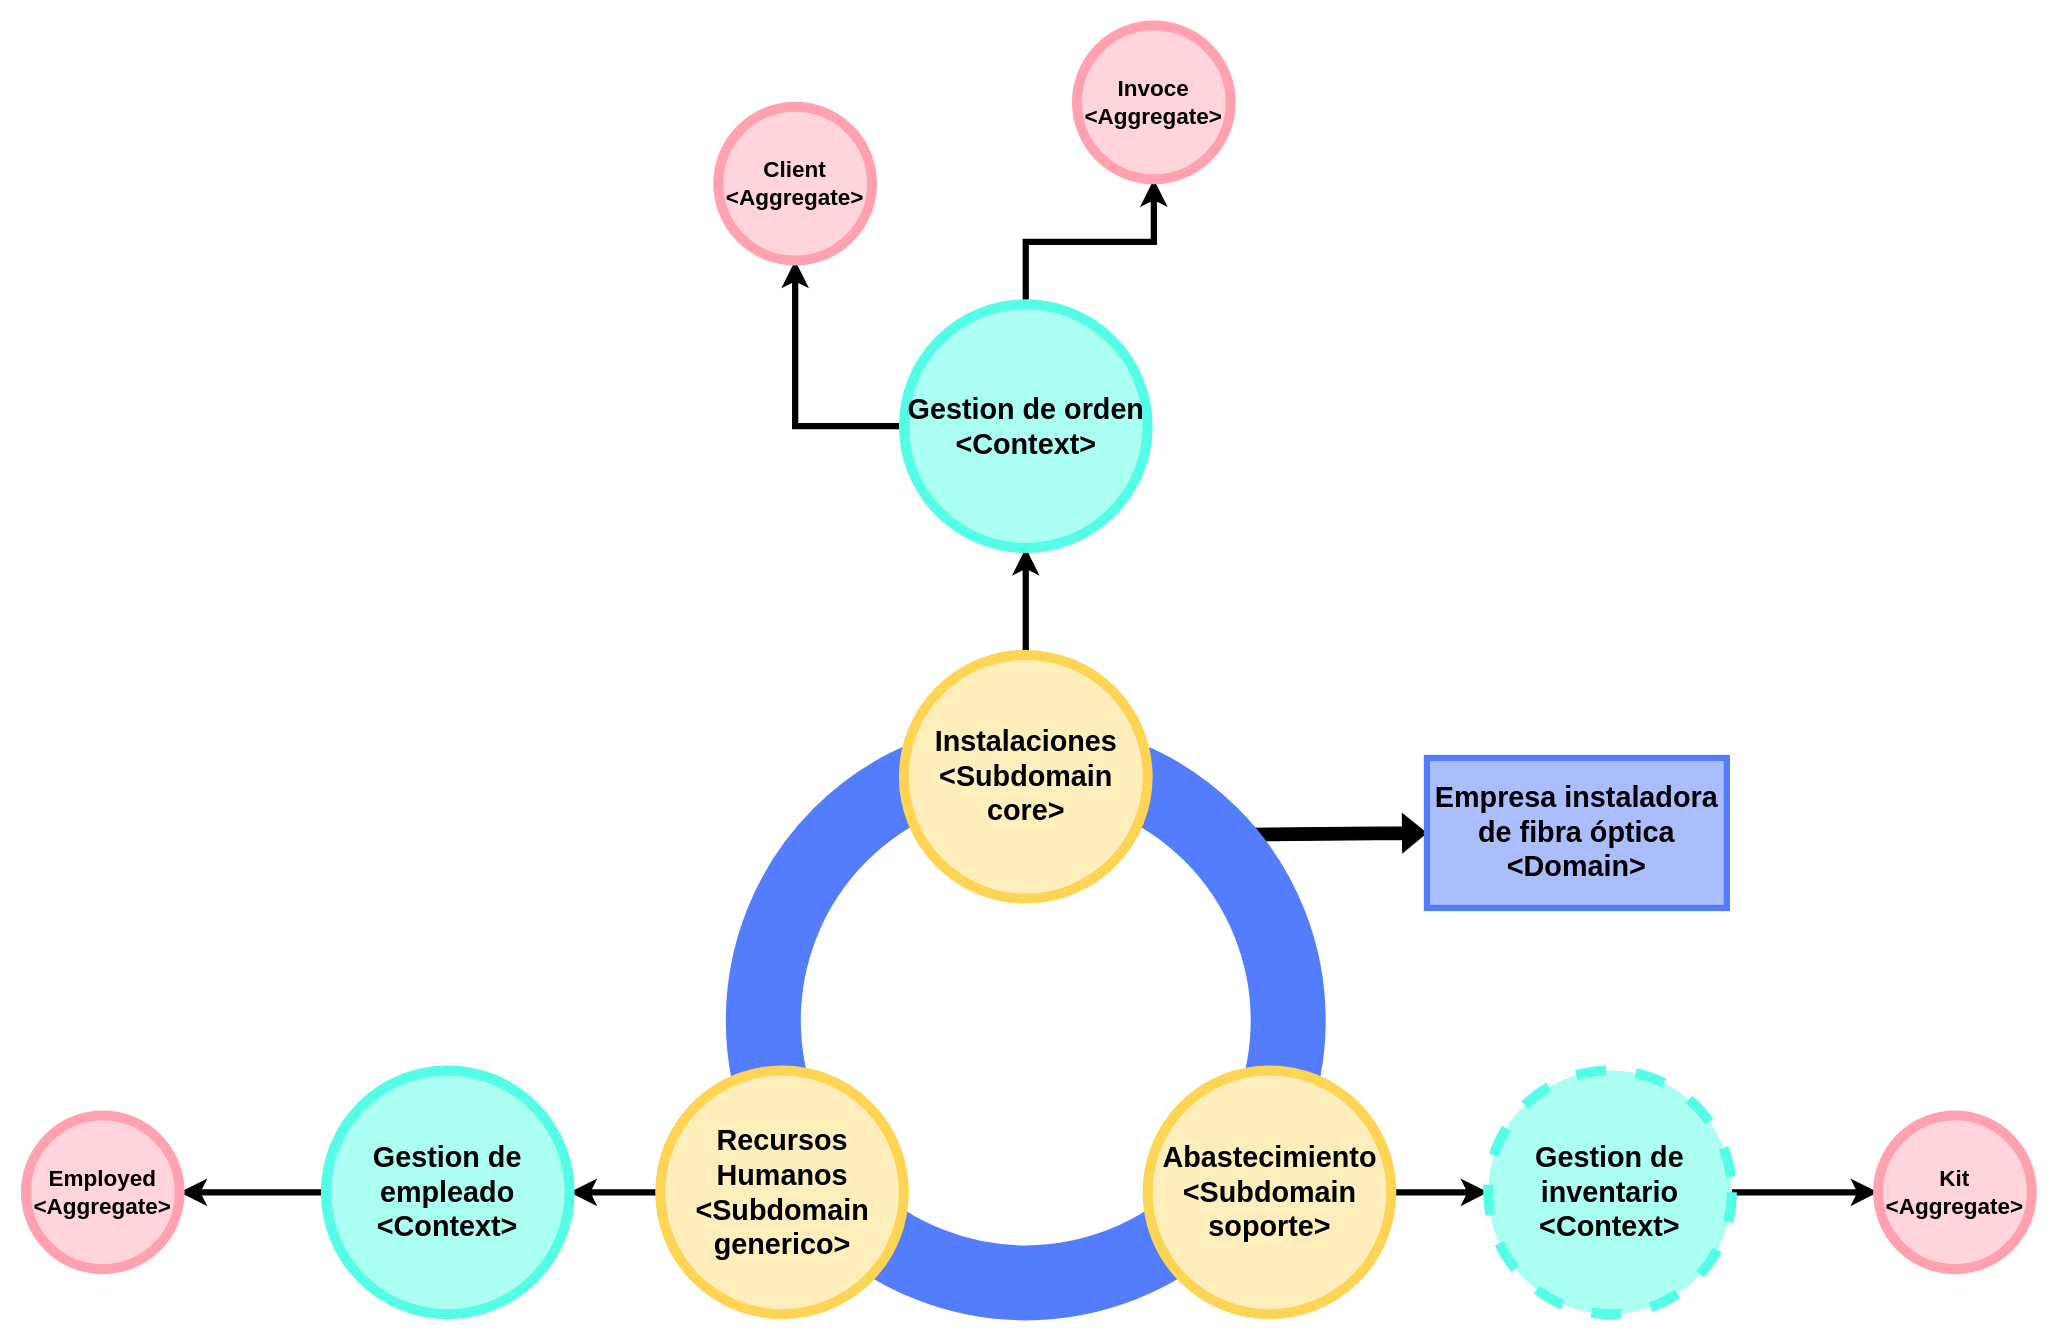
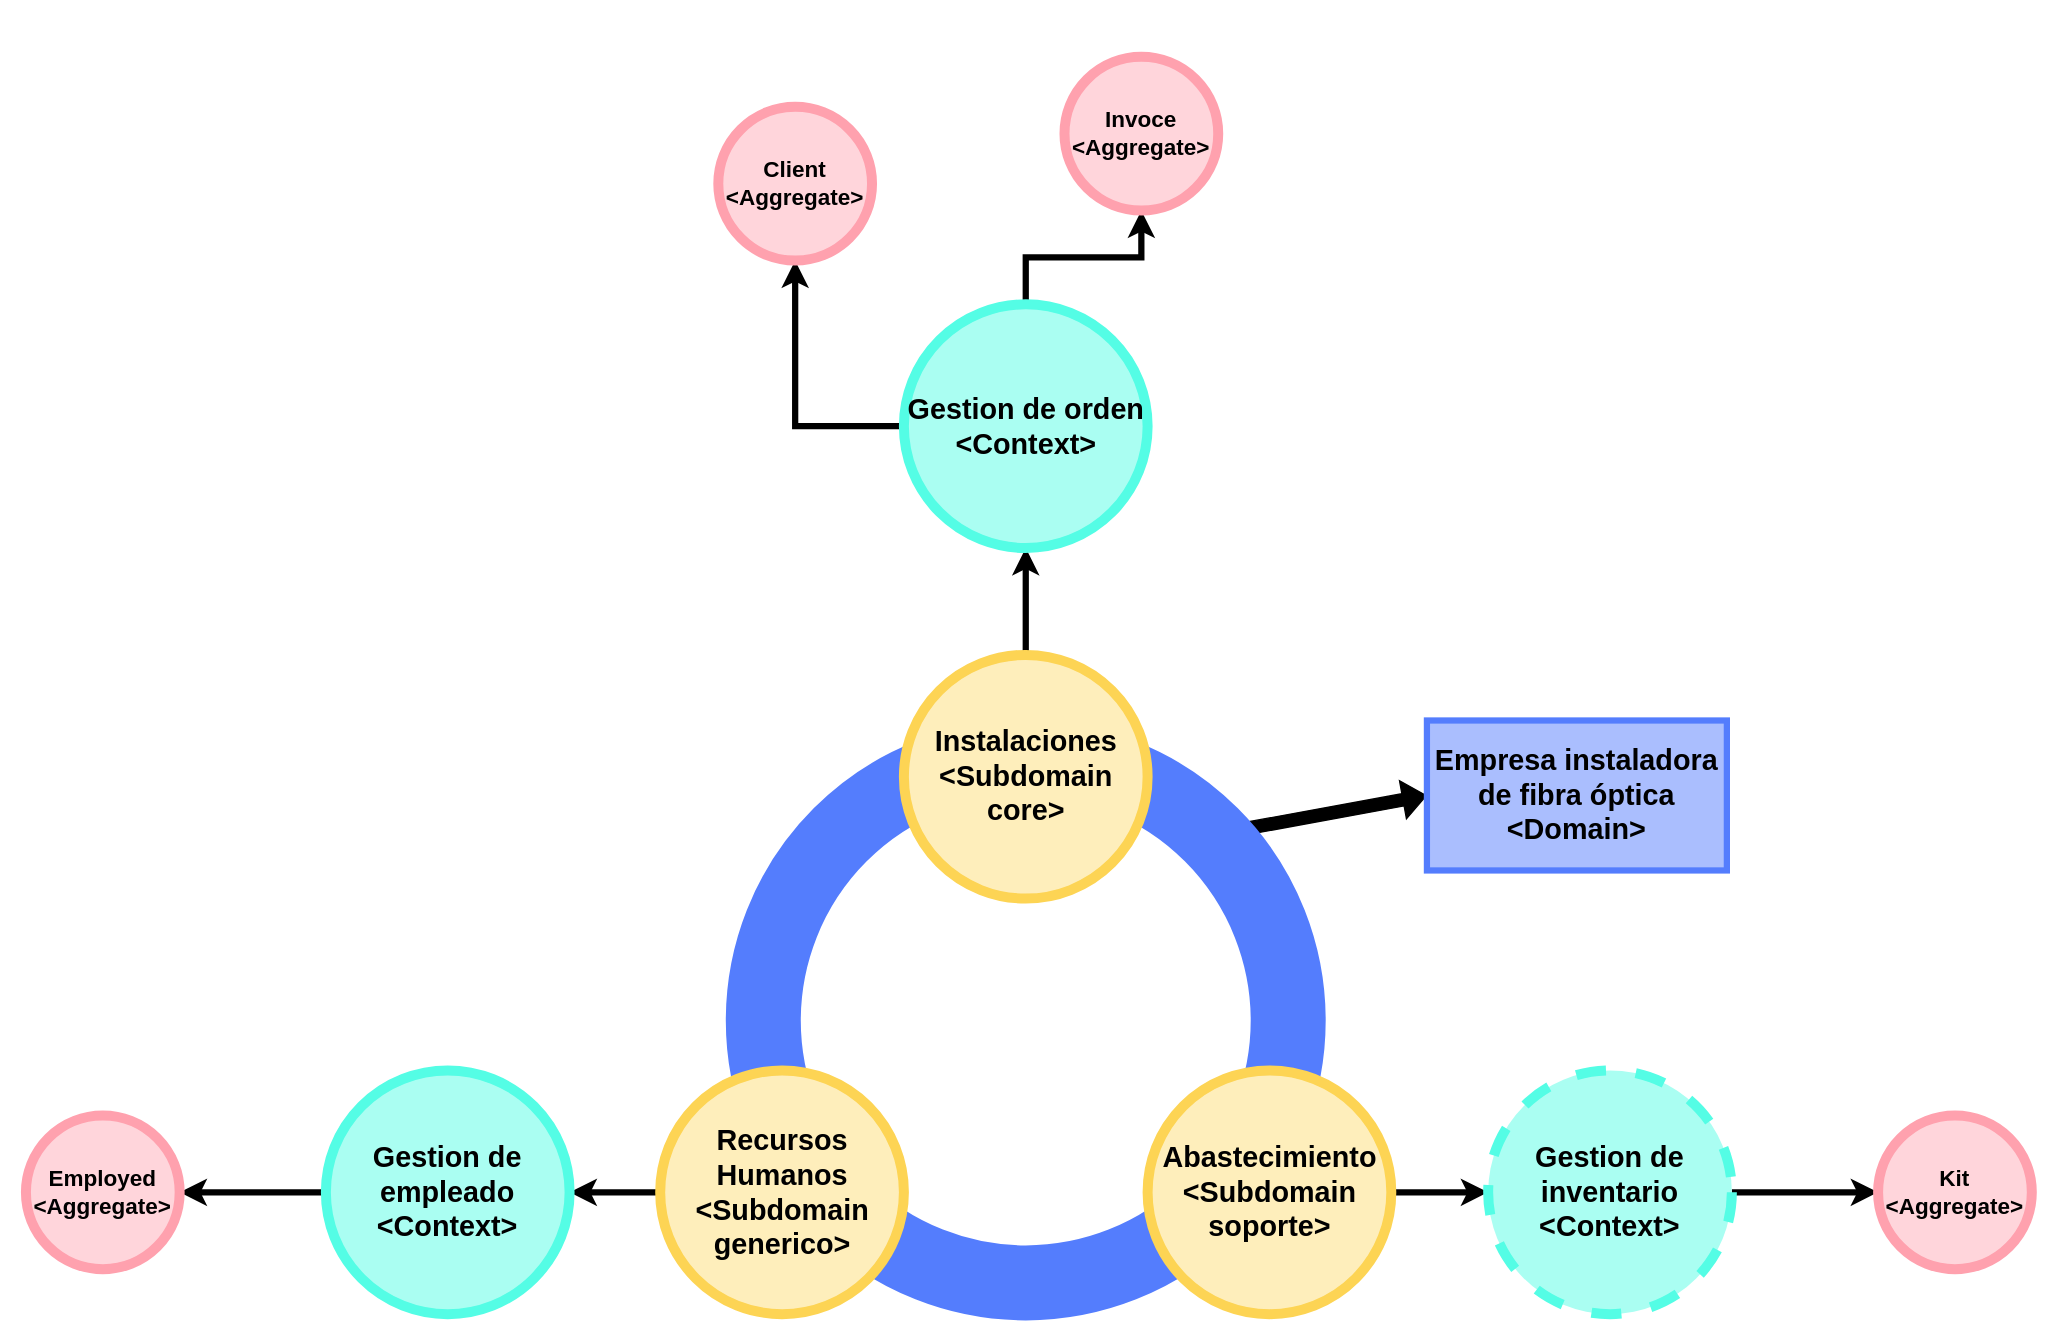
(1154, 103) -> (1141, 134)
(1577, 833) -> (1577, 796)
